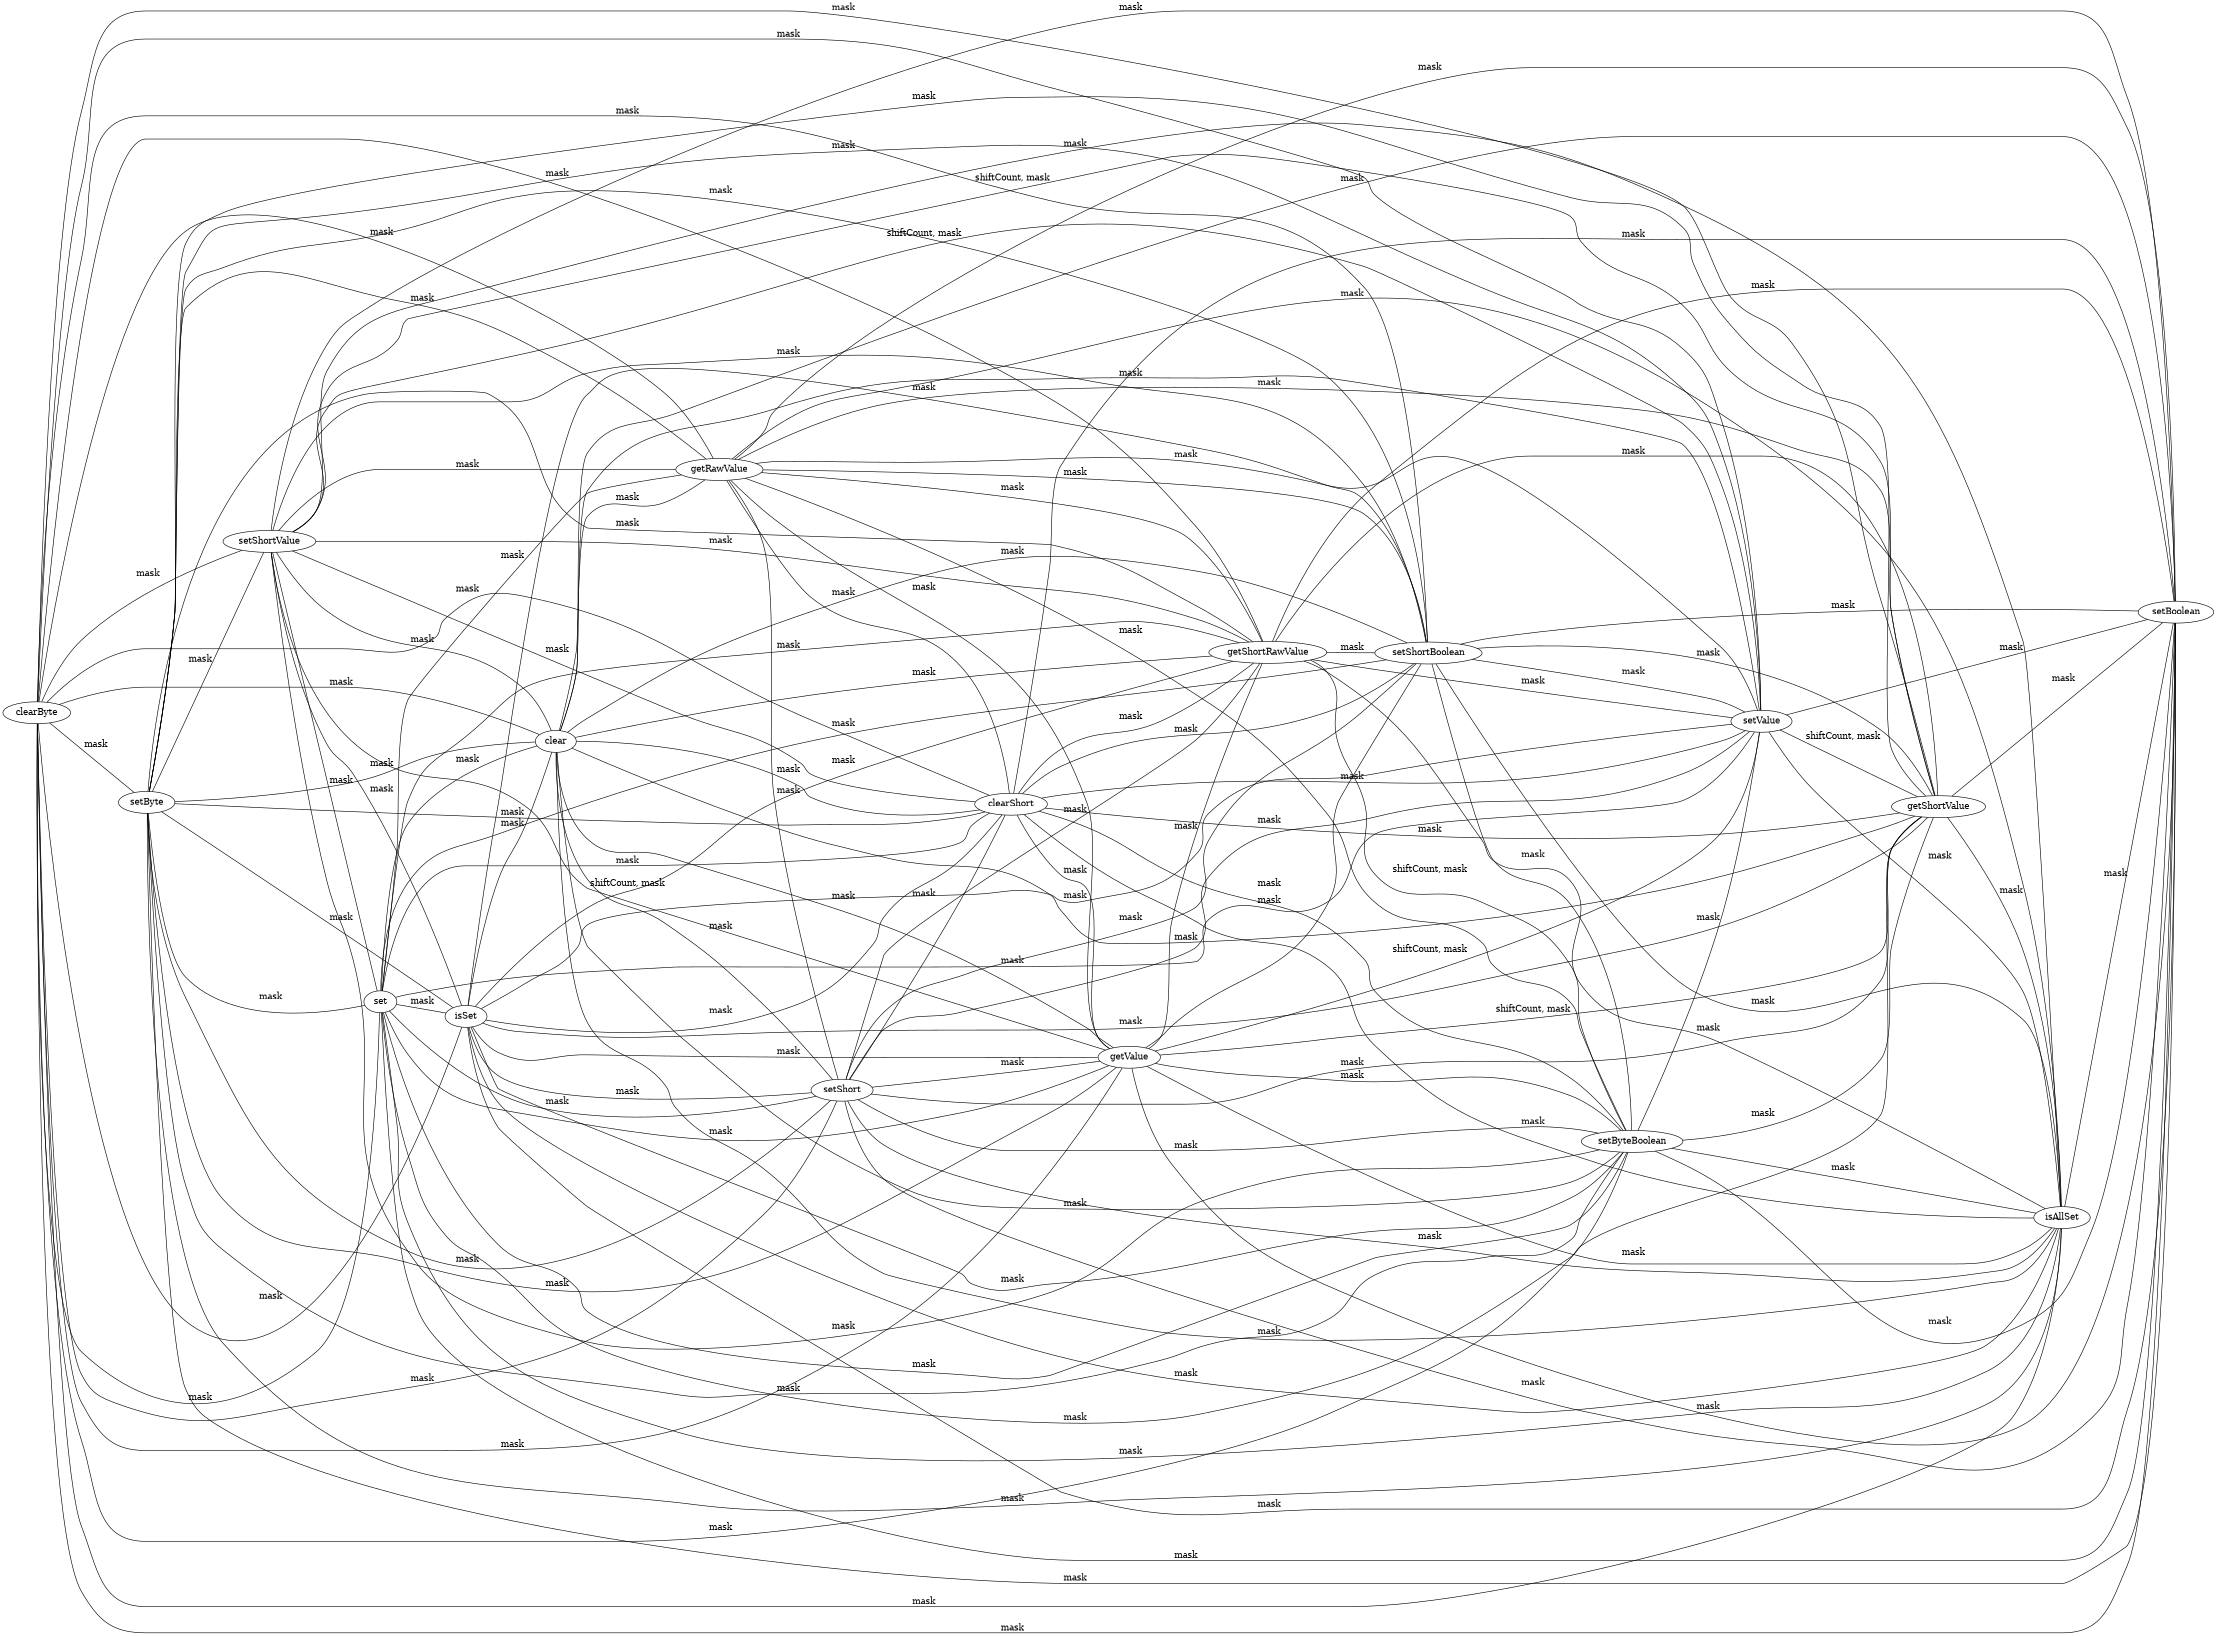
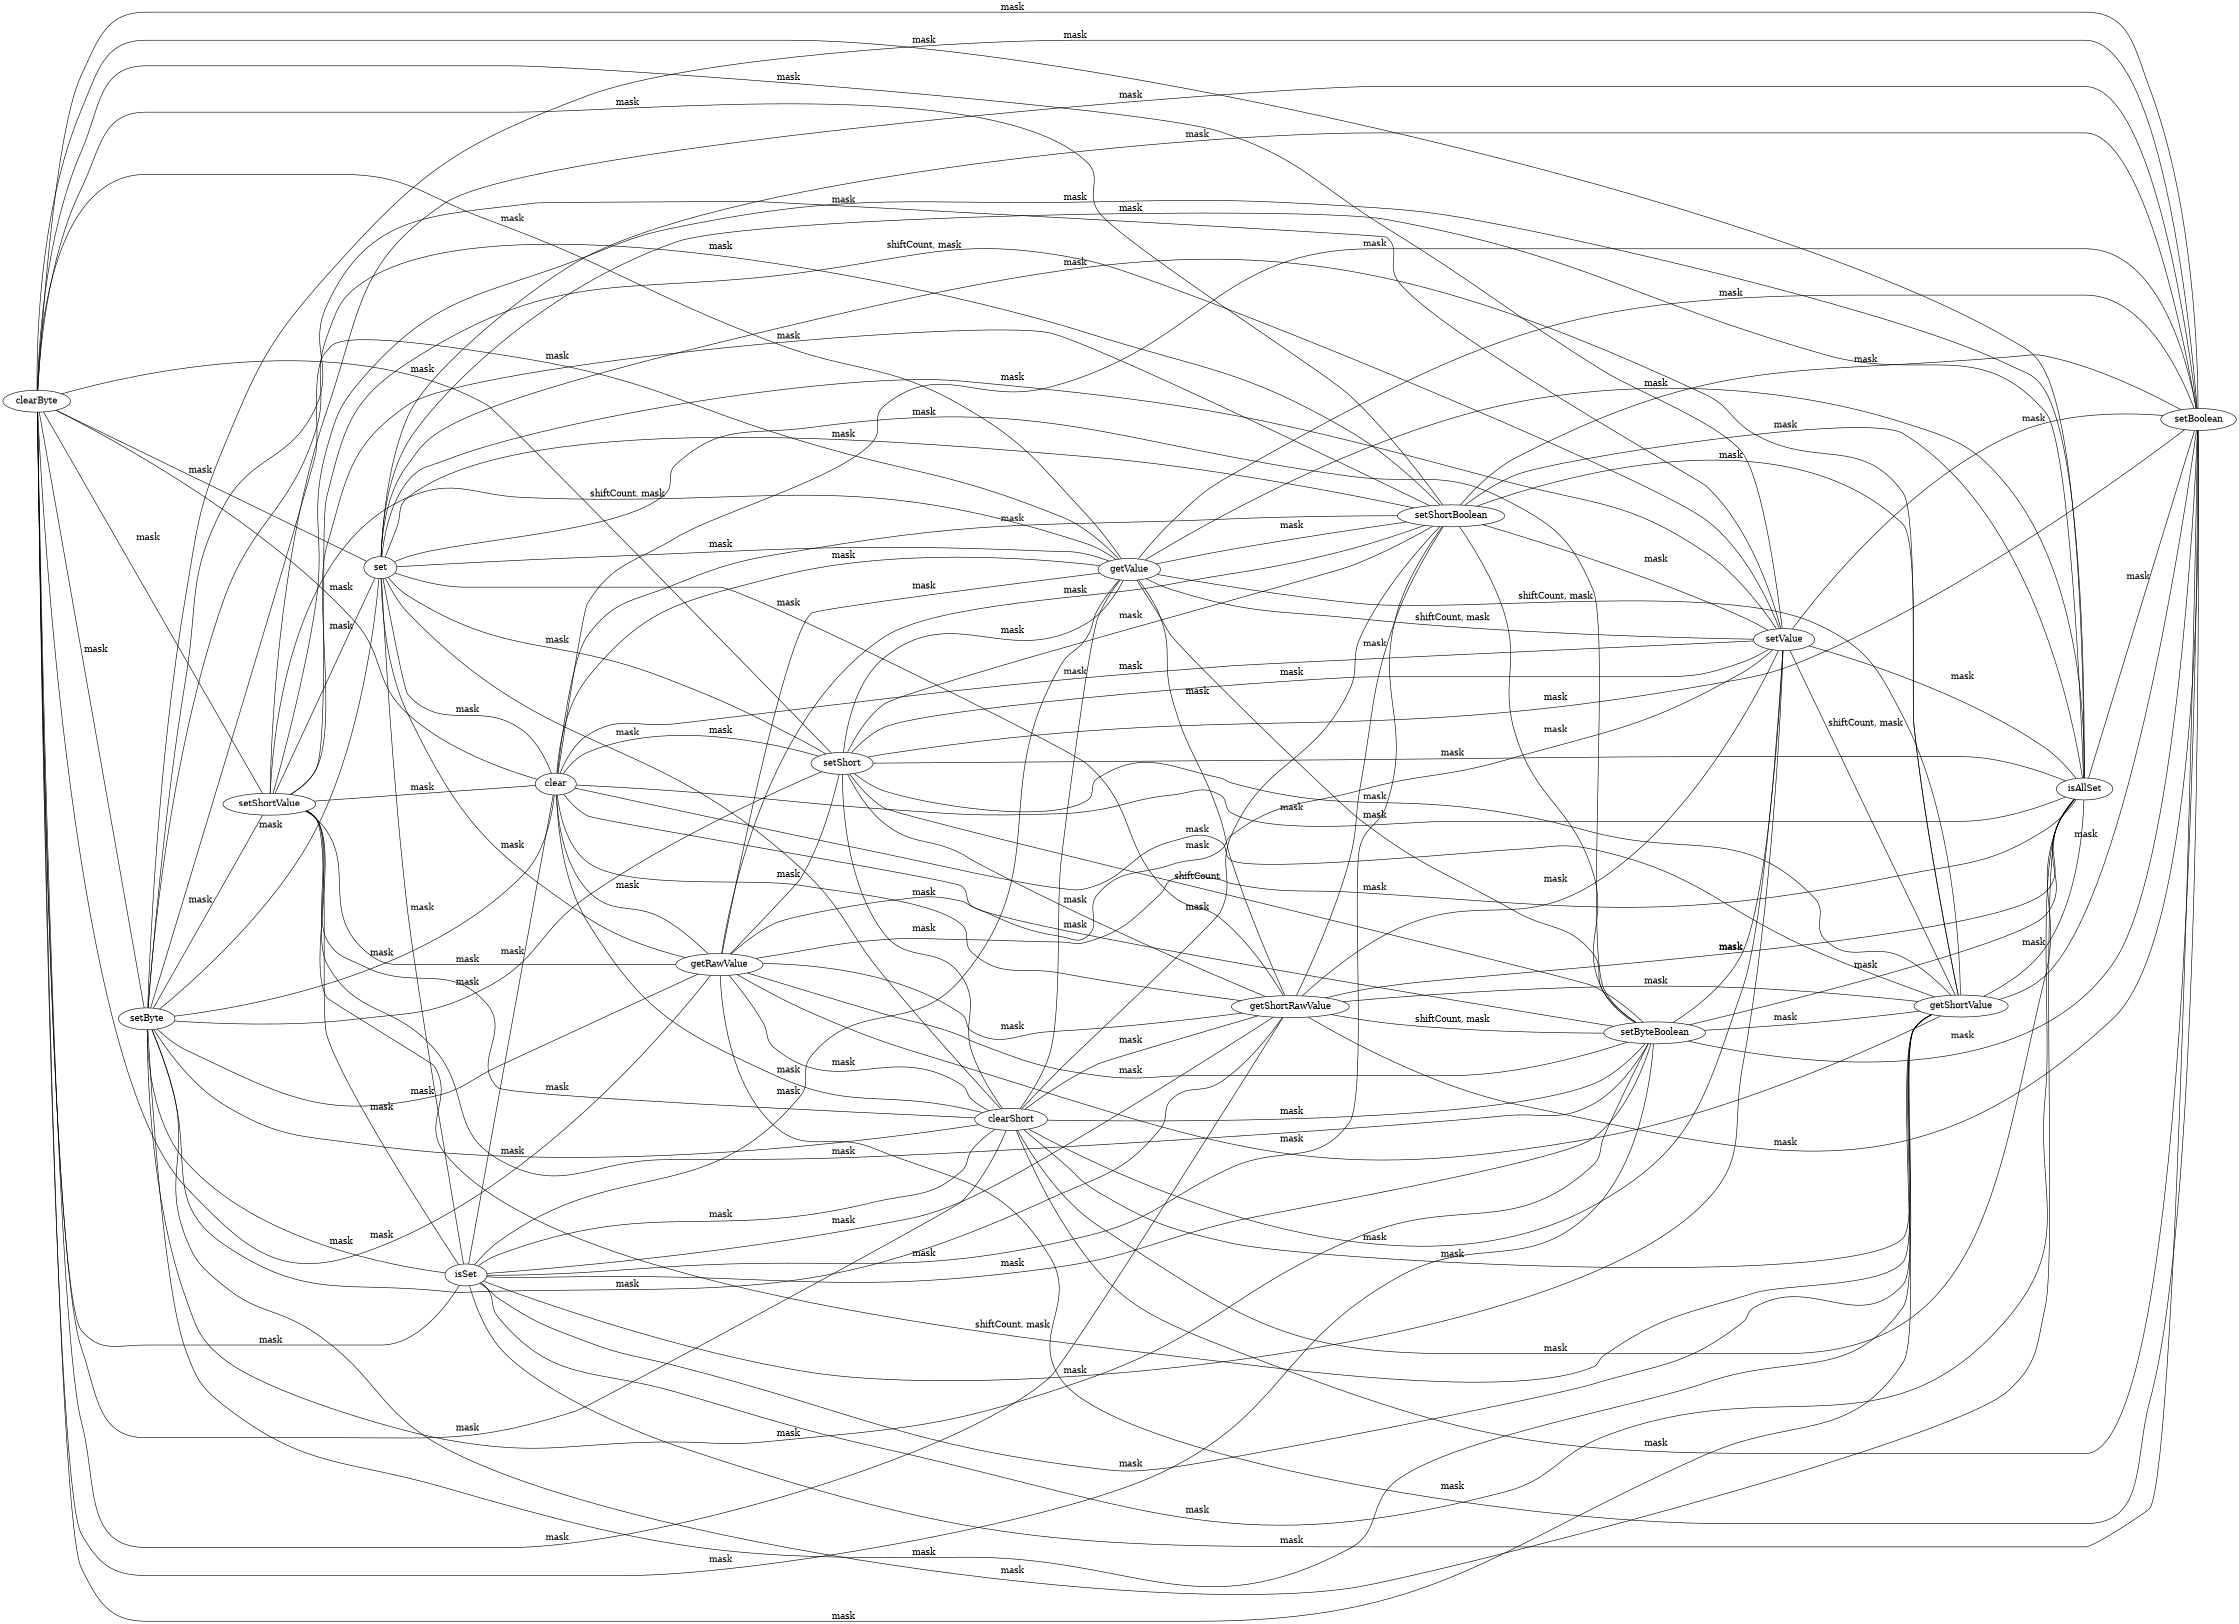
(787, 557) -> none
(625, 1098) -> none
(1185, 1146) -> (1196, 877)
